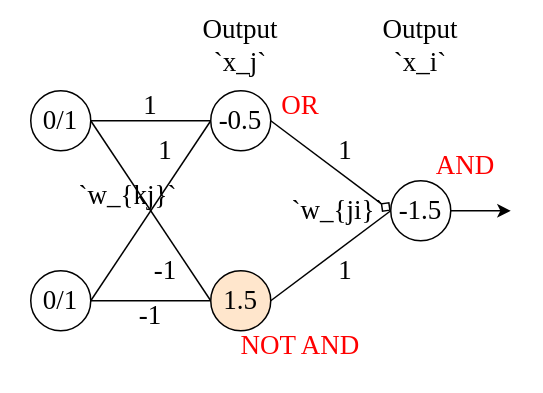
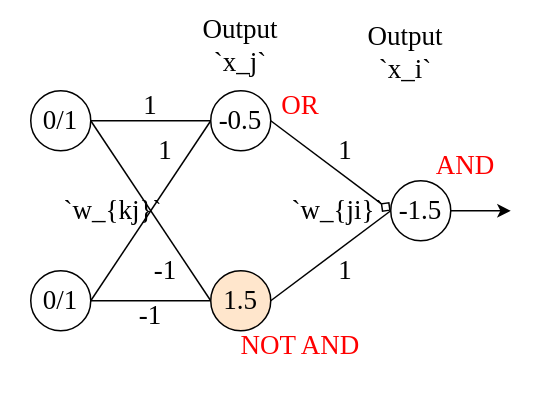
(421, 46) -> (406, 53)
(128, 196) -> (113, 211)
